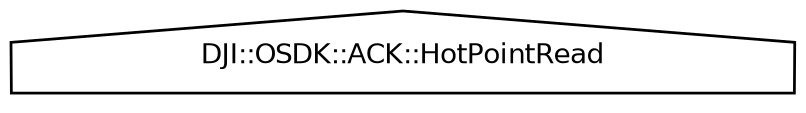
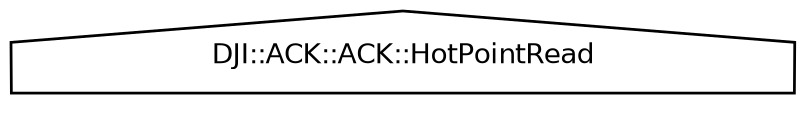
(403, 56) -> (403, 56)
